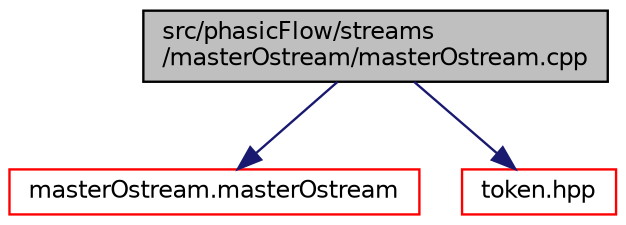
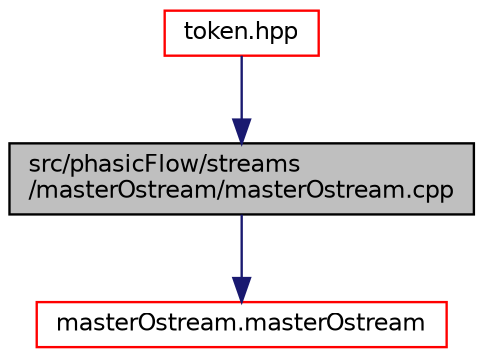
(456, 118) -> (242, 87)
